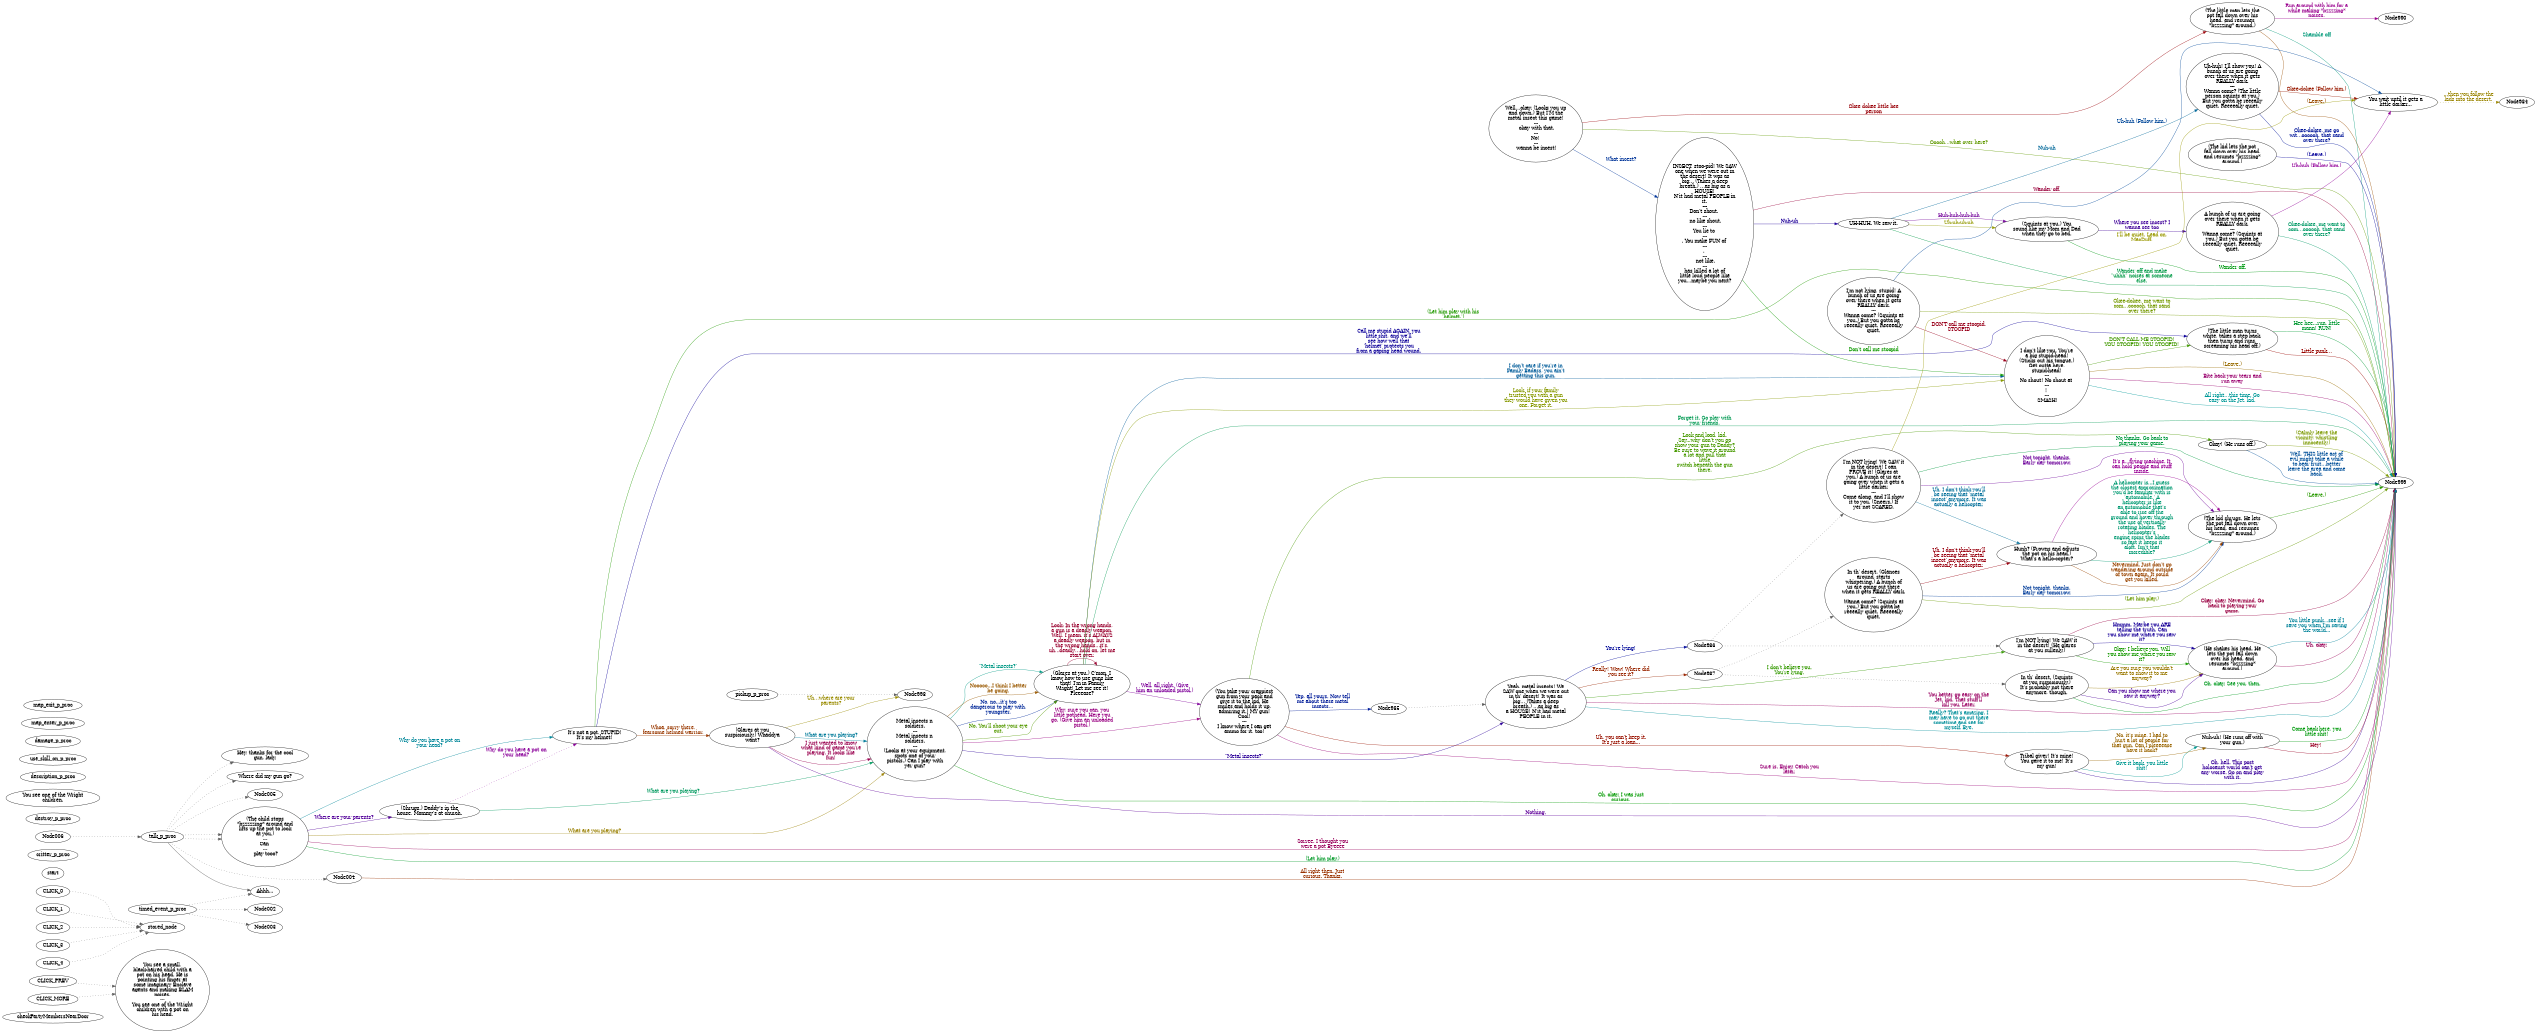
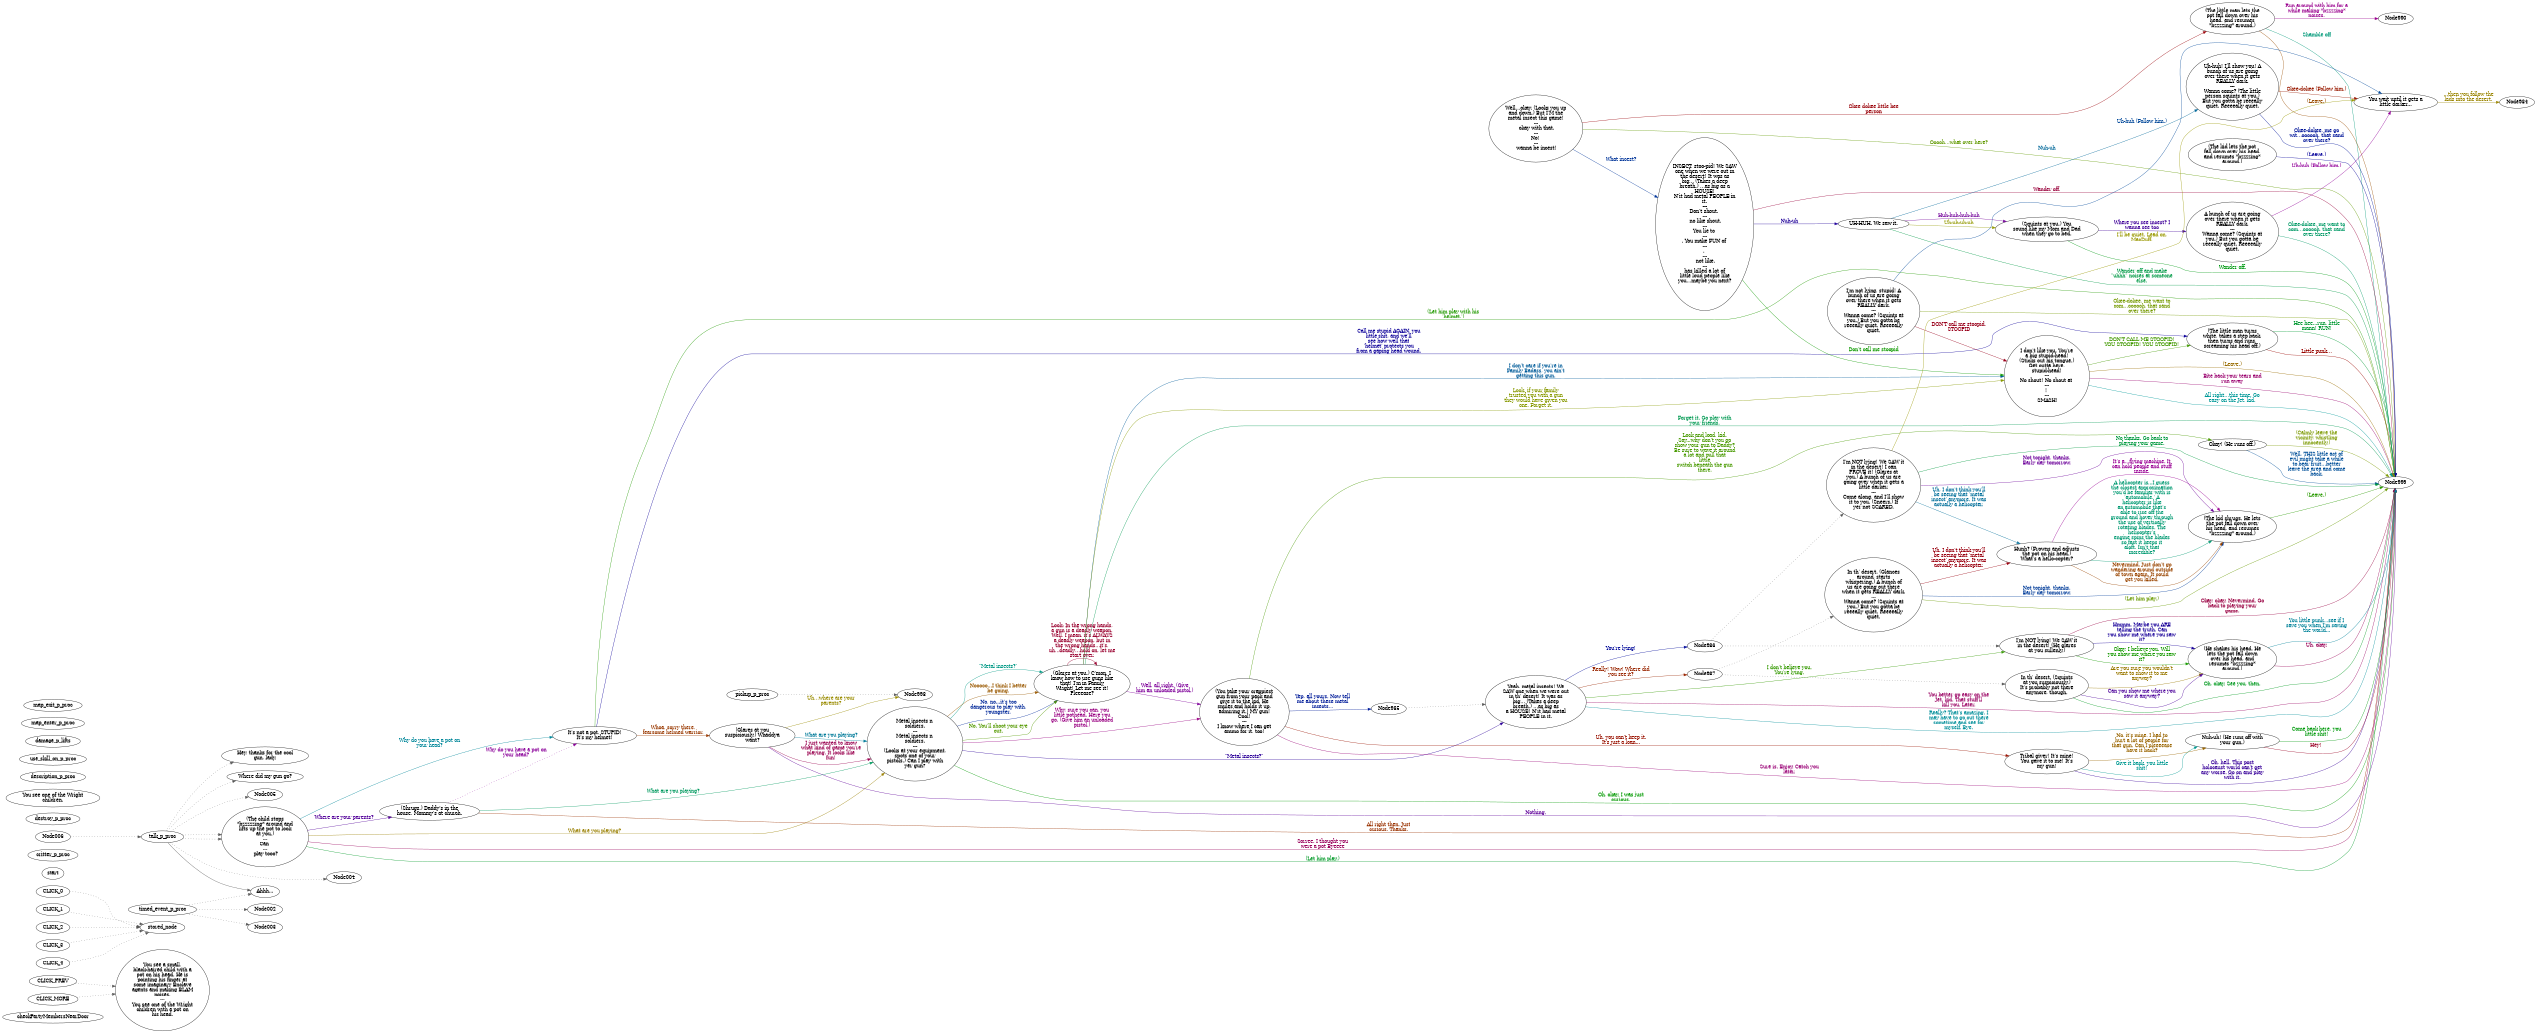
(2467, 102) -> (2467, 102)
(53, 741) -> (53, 741)
(1547, 879) -> (1585, 833)
